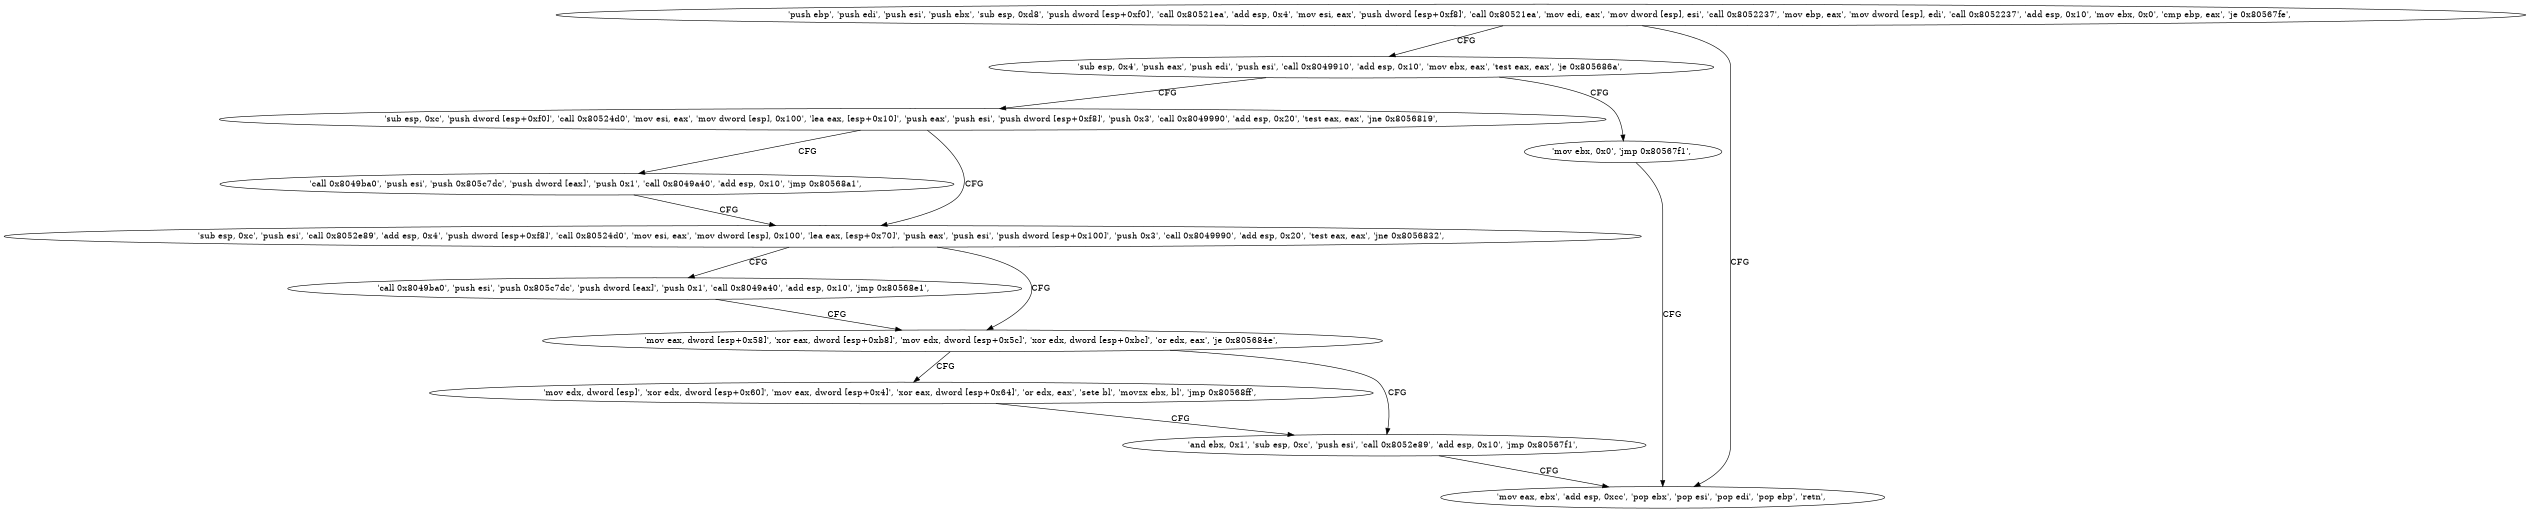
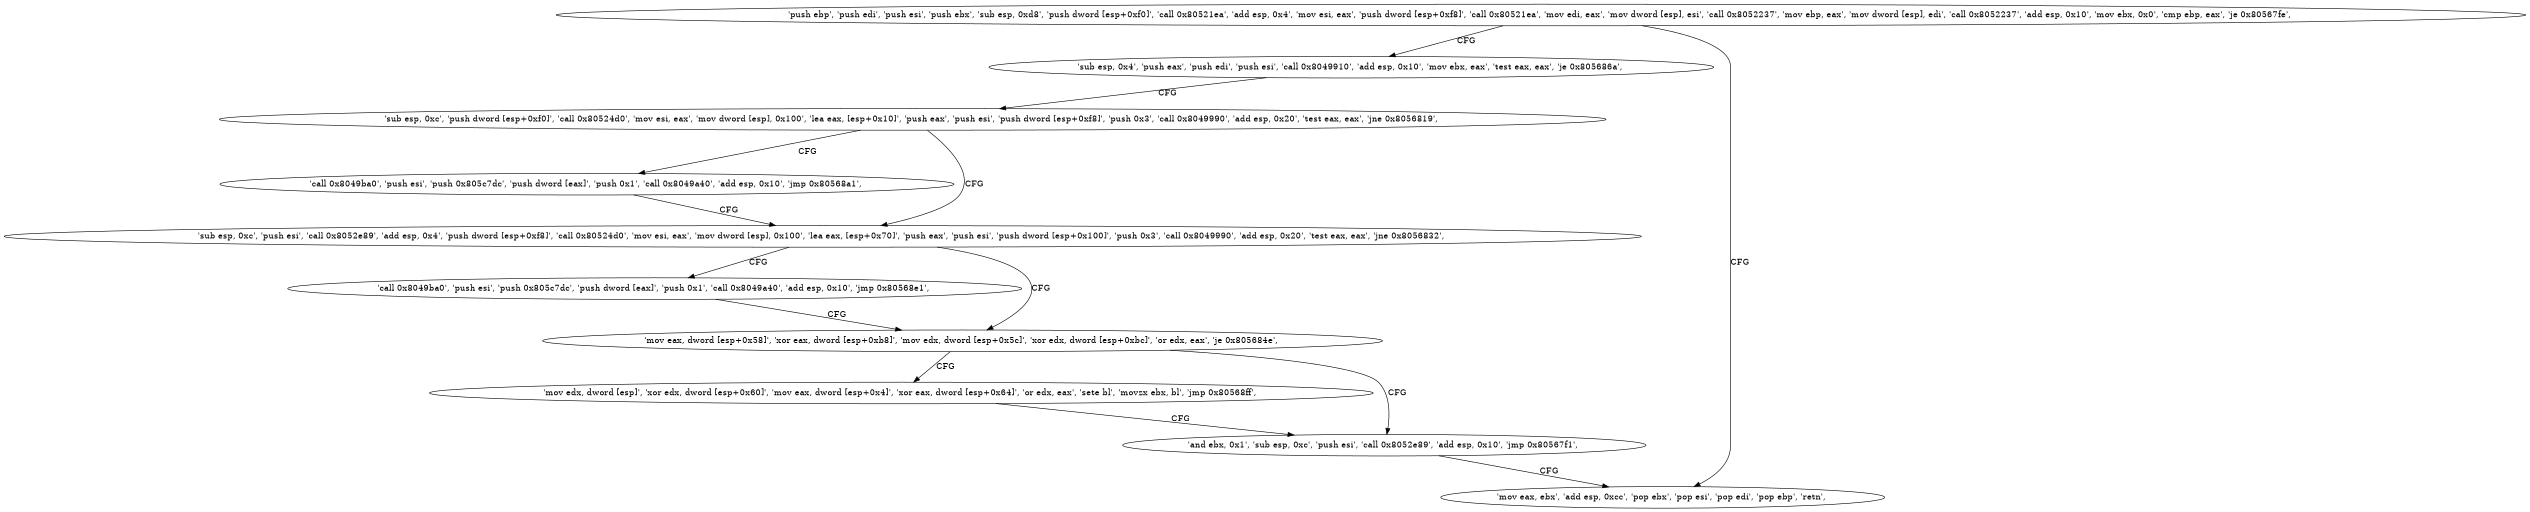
(1623, 152) -> none
